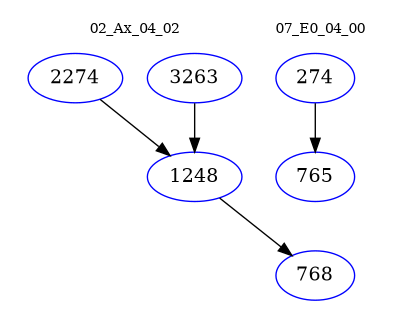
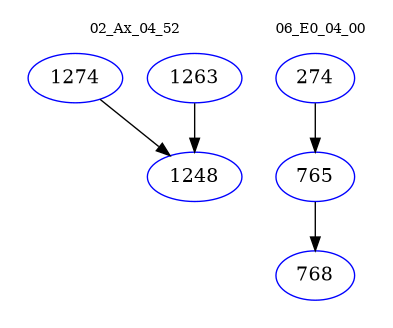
(135, 29) -> (135, 29)
(321, 29) -> (321, 29)
(75, 78) -> (75, 78)
(195, 78) -> (195, 78)
(250, 223) -> (315, 219)
